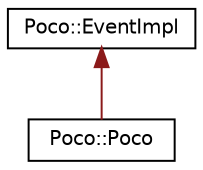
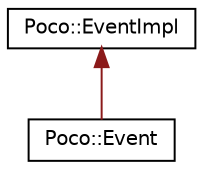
(102, 140) -> (102, 140)
